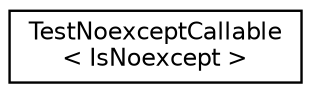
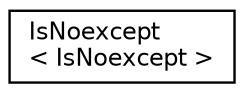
(156, 47) -> (122, 47)
